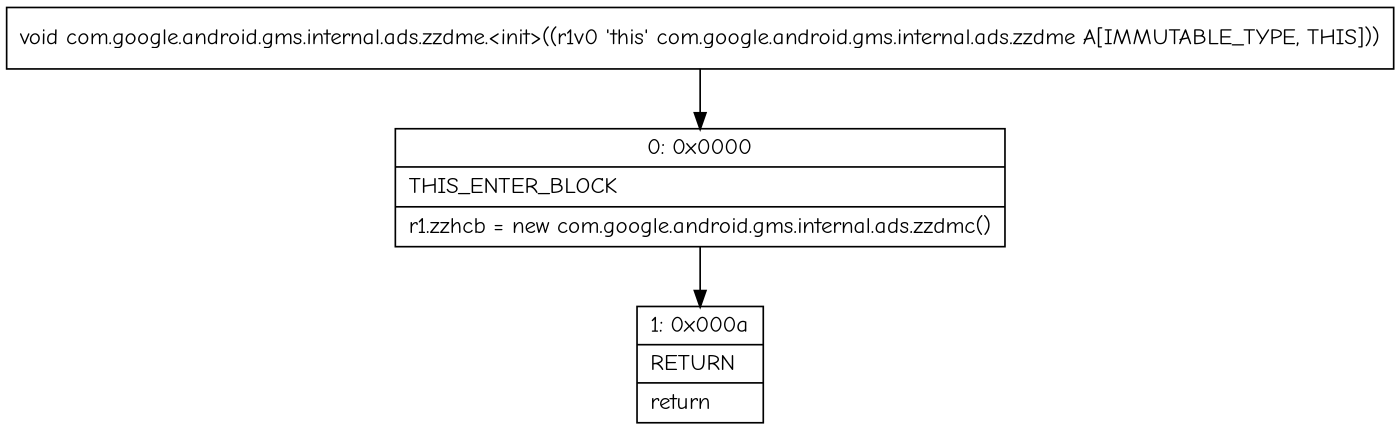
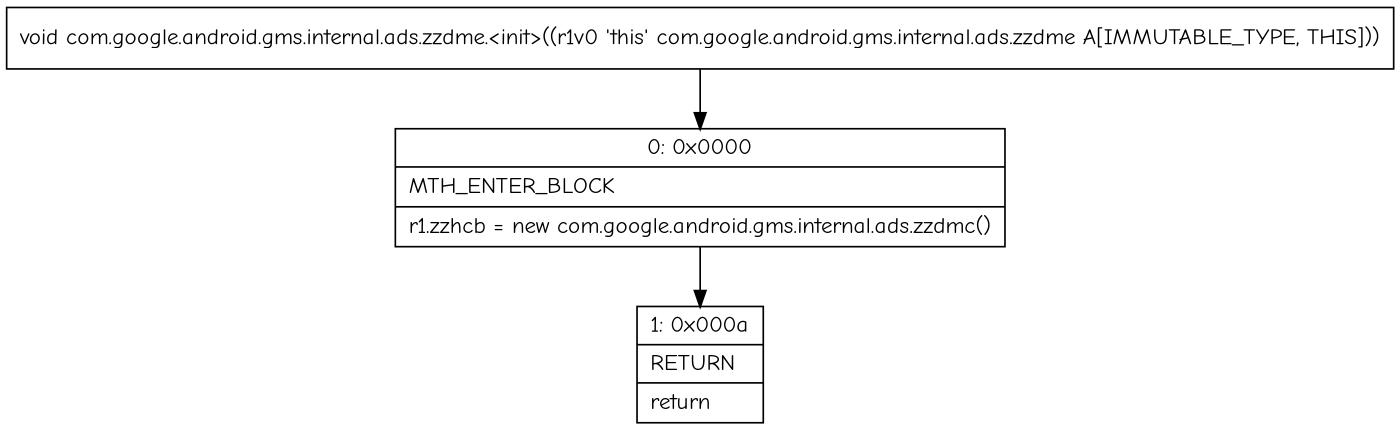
(513, 186) -> (512, 186)
